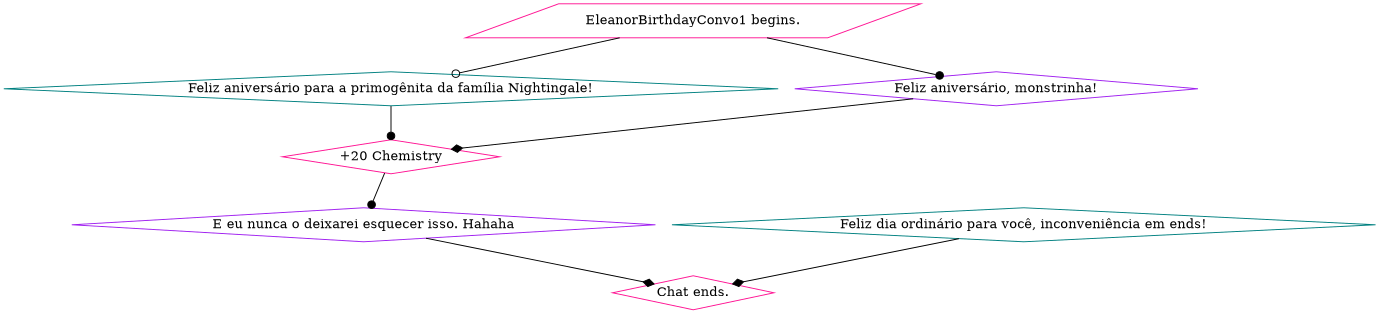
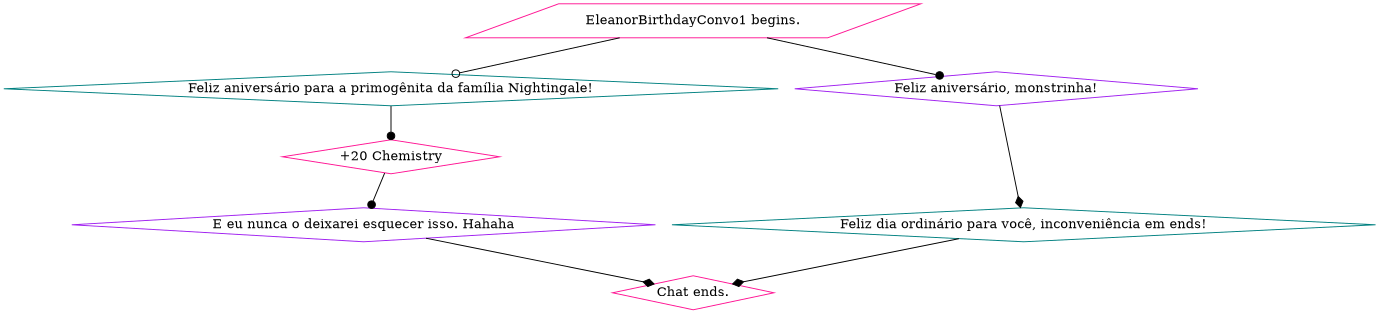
(688, 123) -> (1009, 151)
